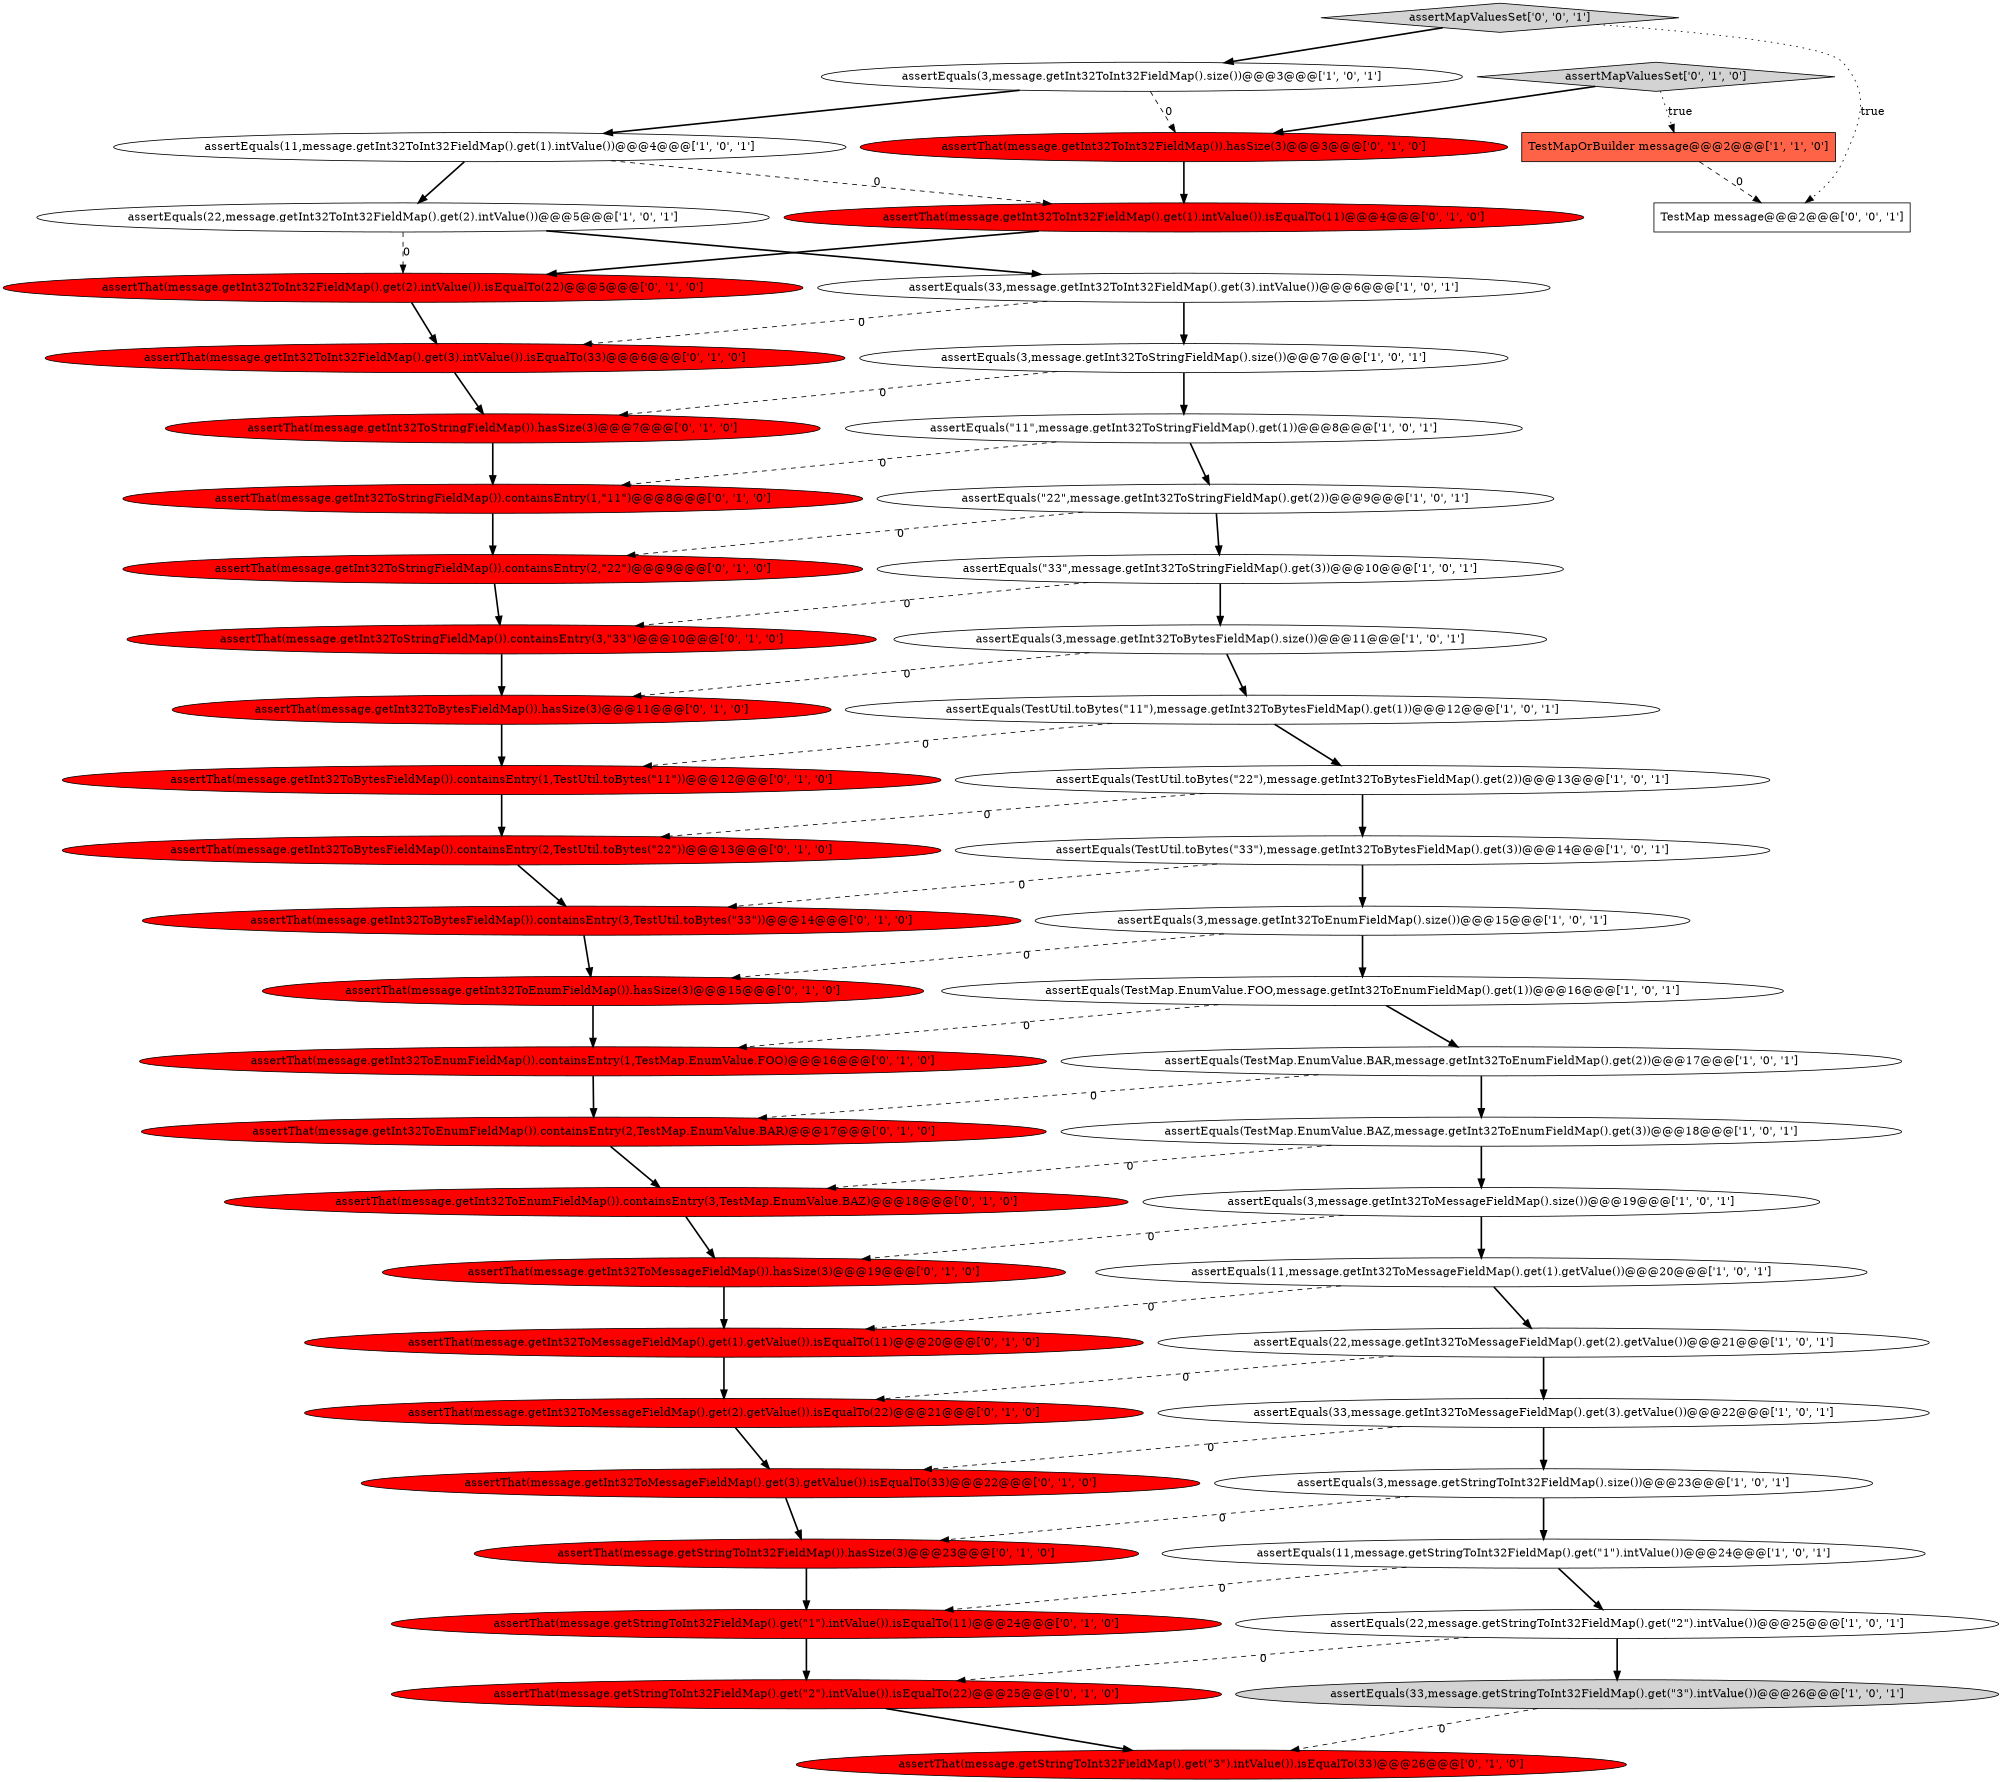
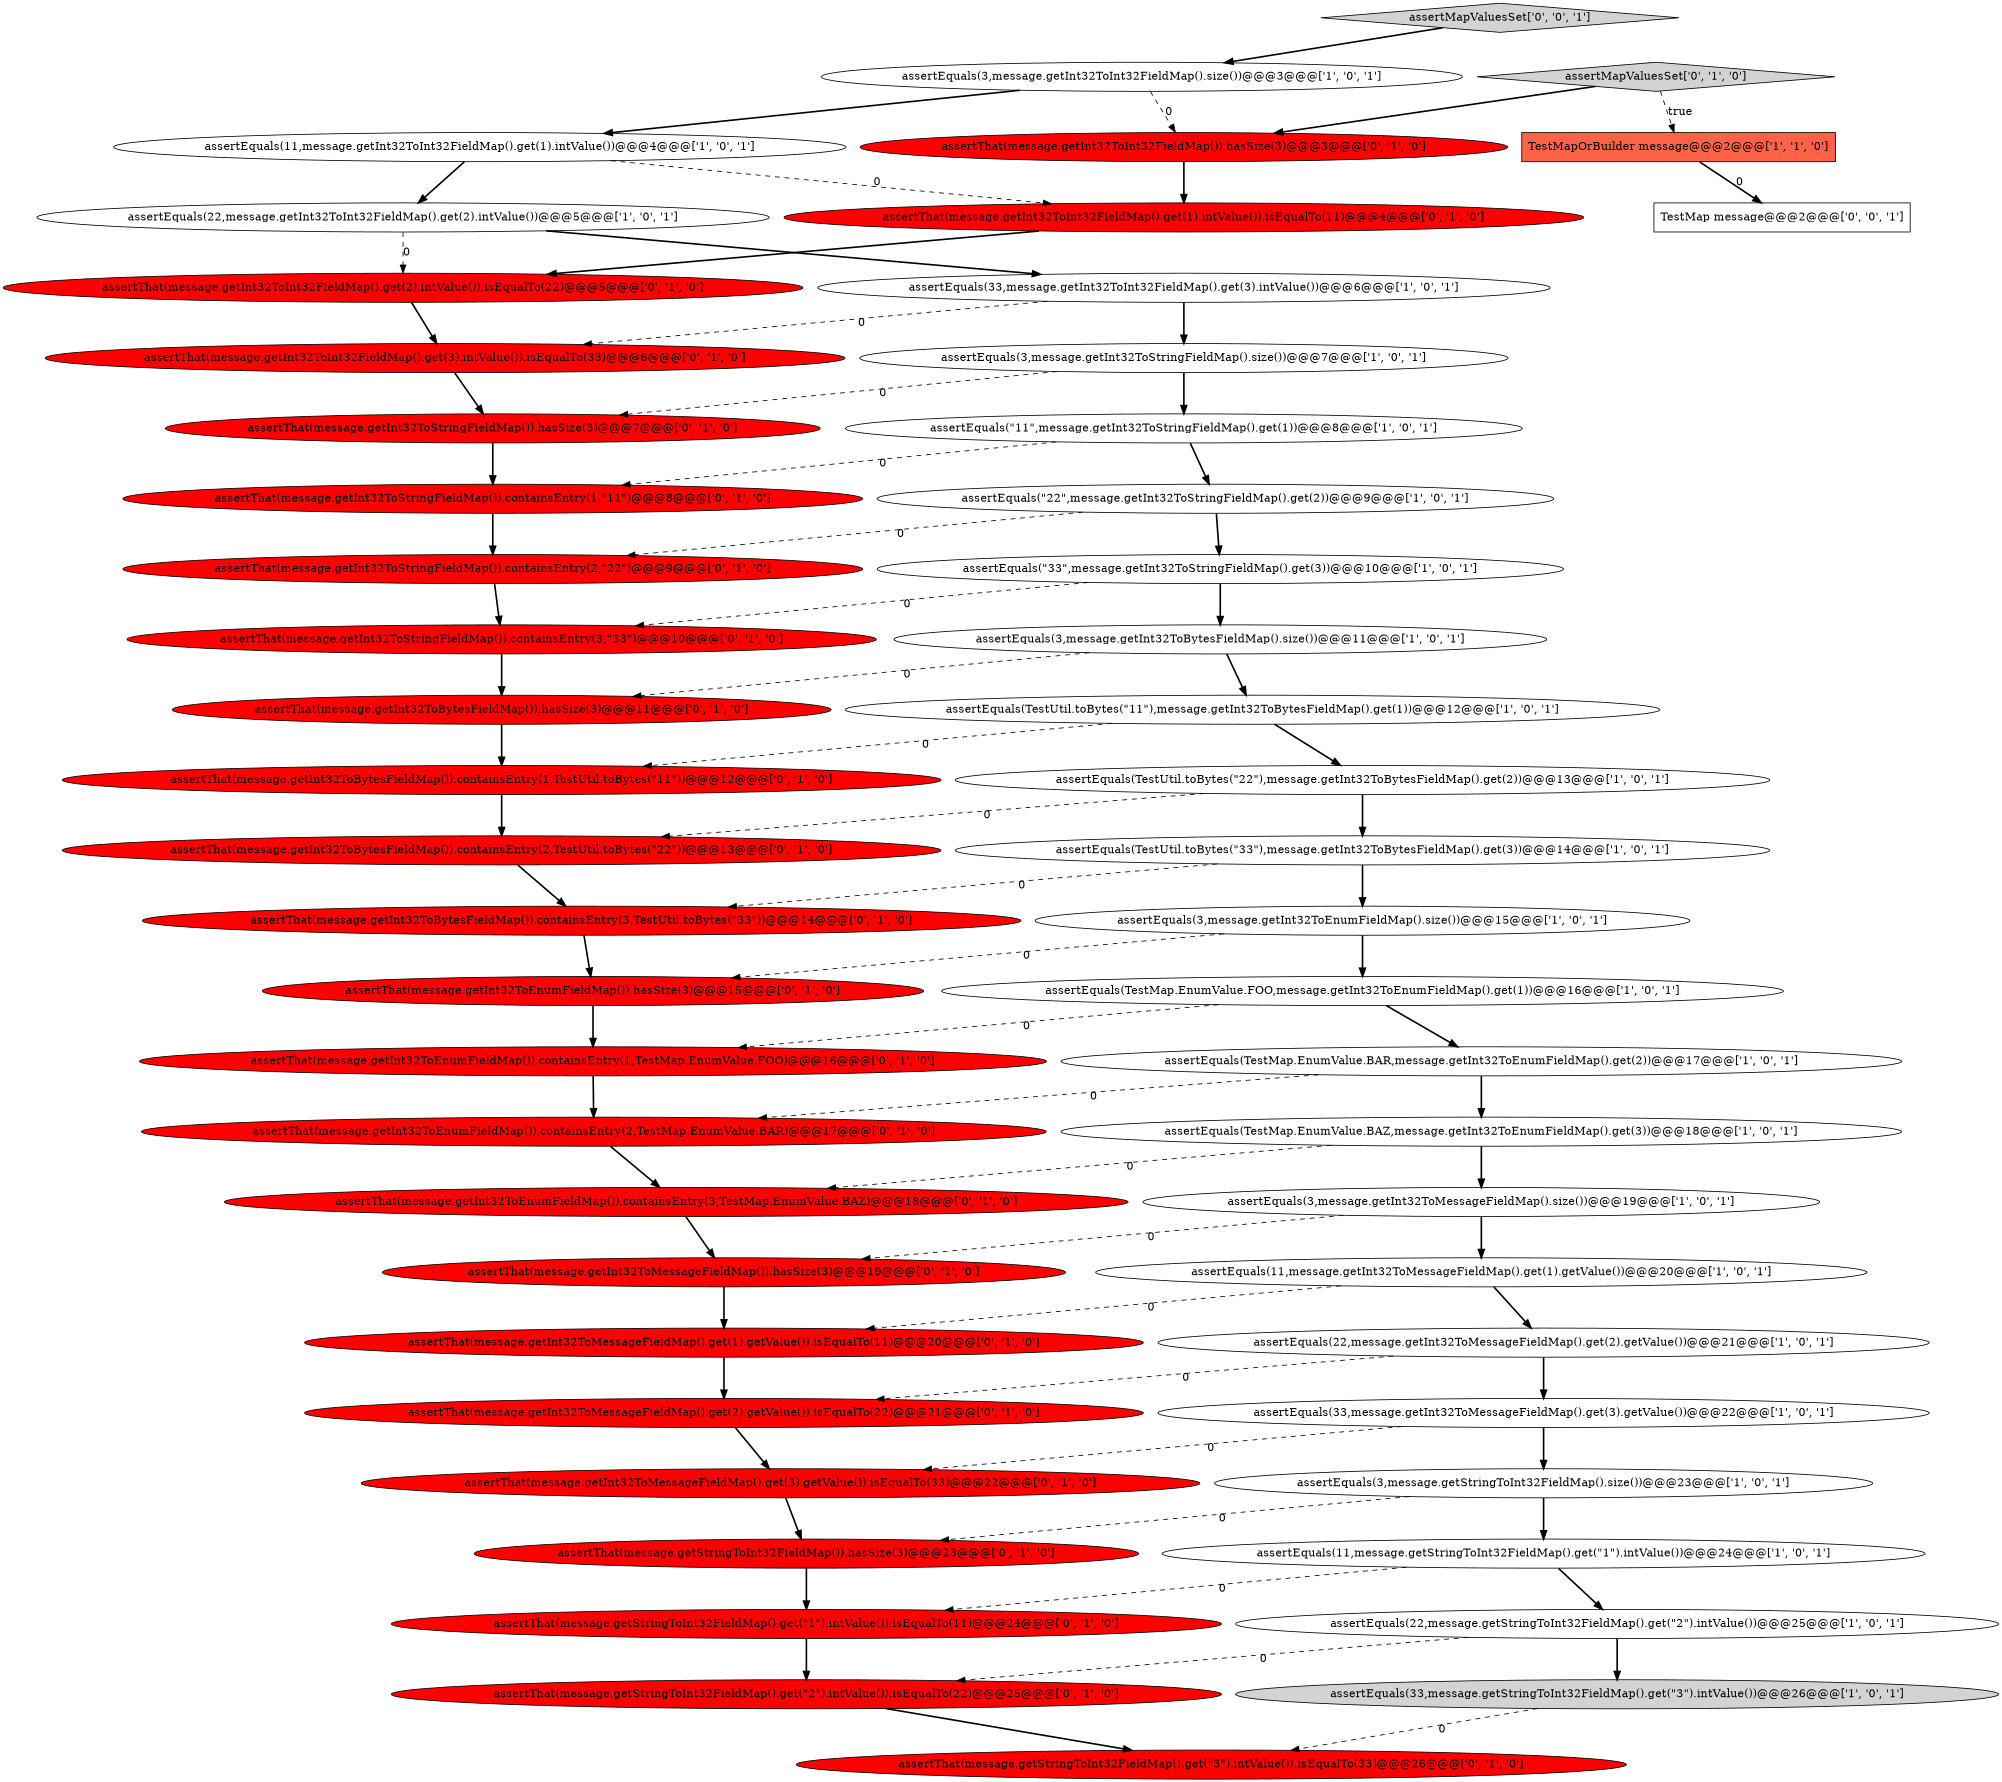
(1798, 47) -> none
(1666, 108) -> (1666, 108)
(1727, 180) -> (1727, 180)
